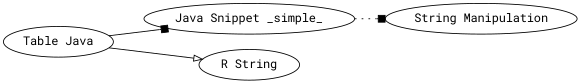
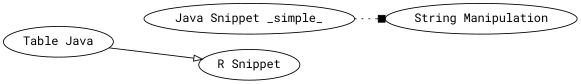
(134, 33) -> none
(249, 65) -> (249, 65)
